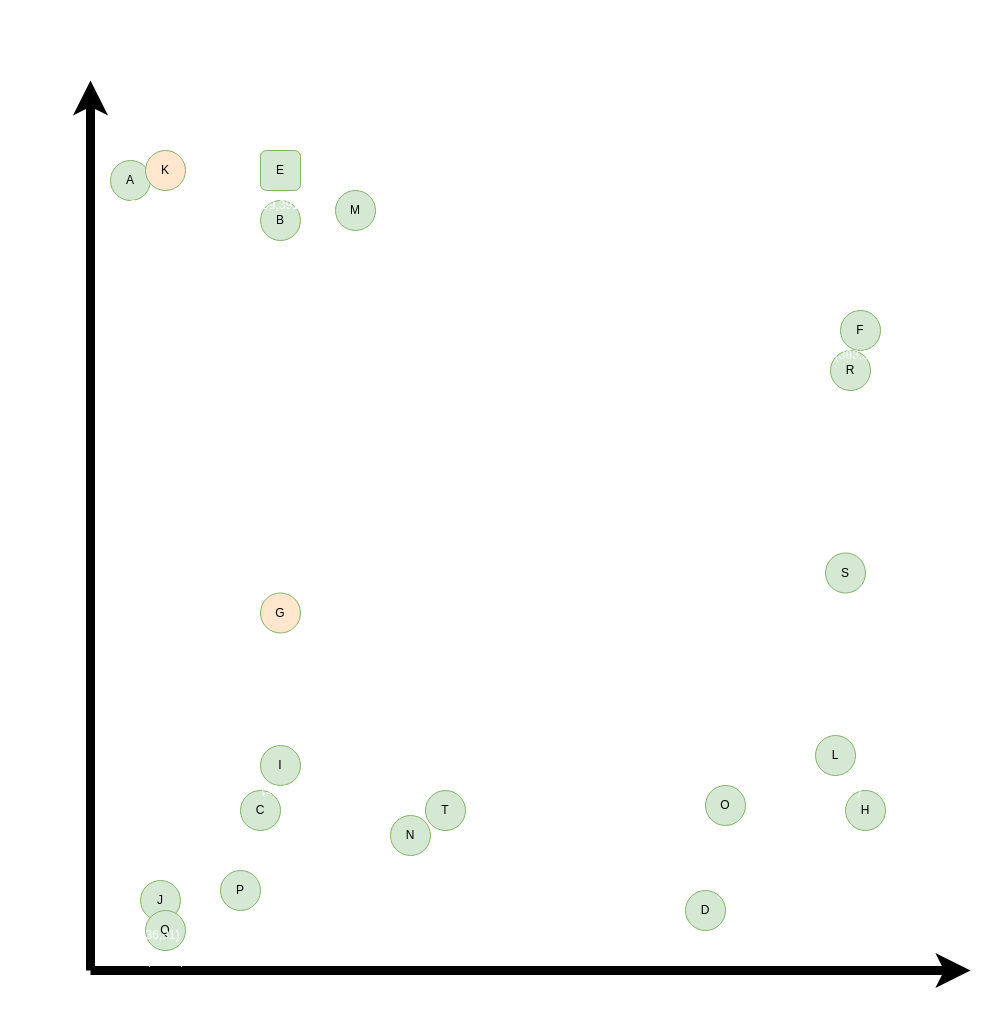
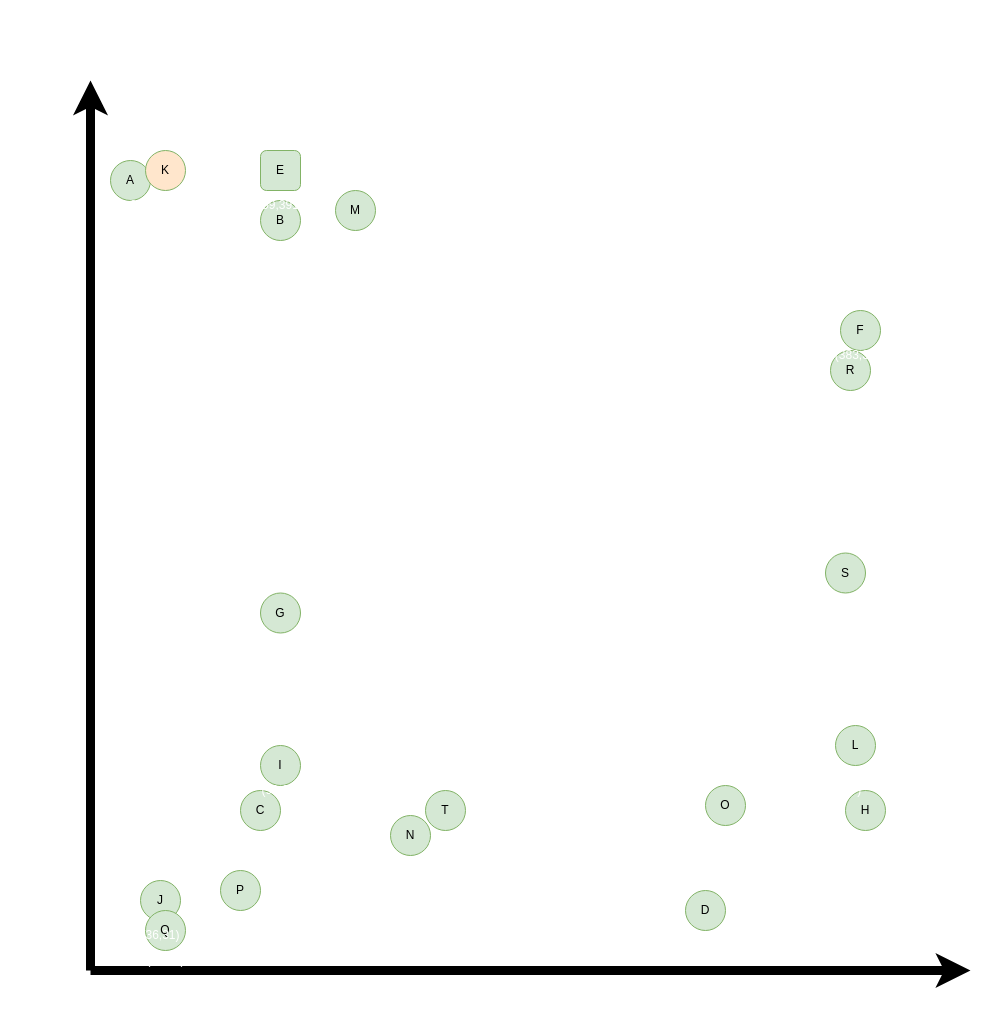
(281, 613) -> (281, 613)
(281, 678) -> (281, 653)
(836, 756) -> (856, 746)
